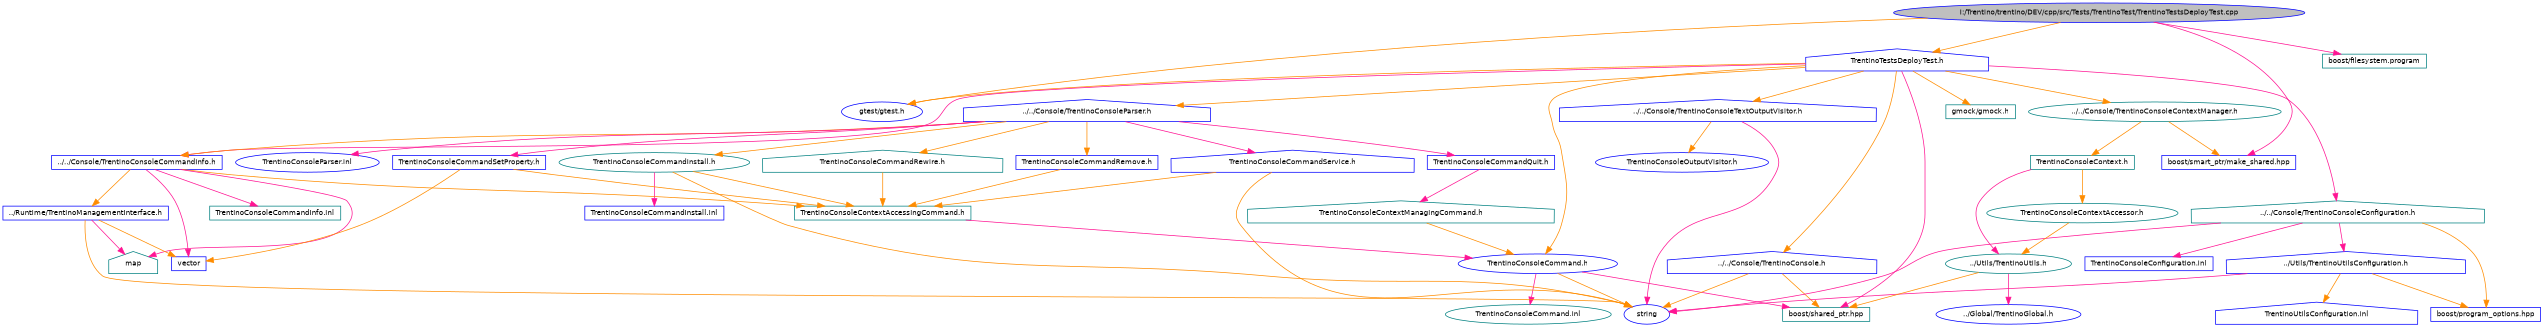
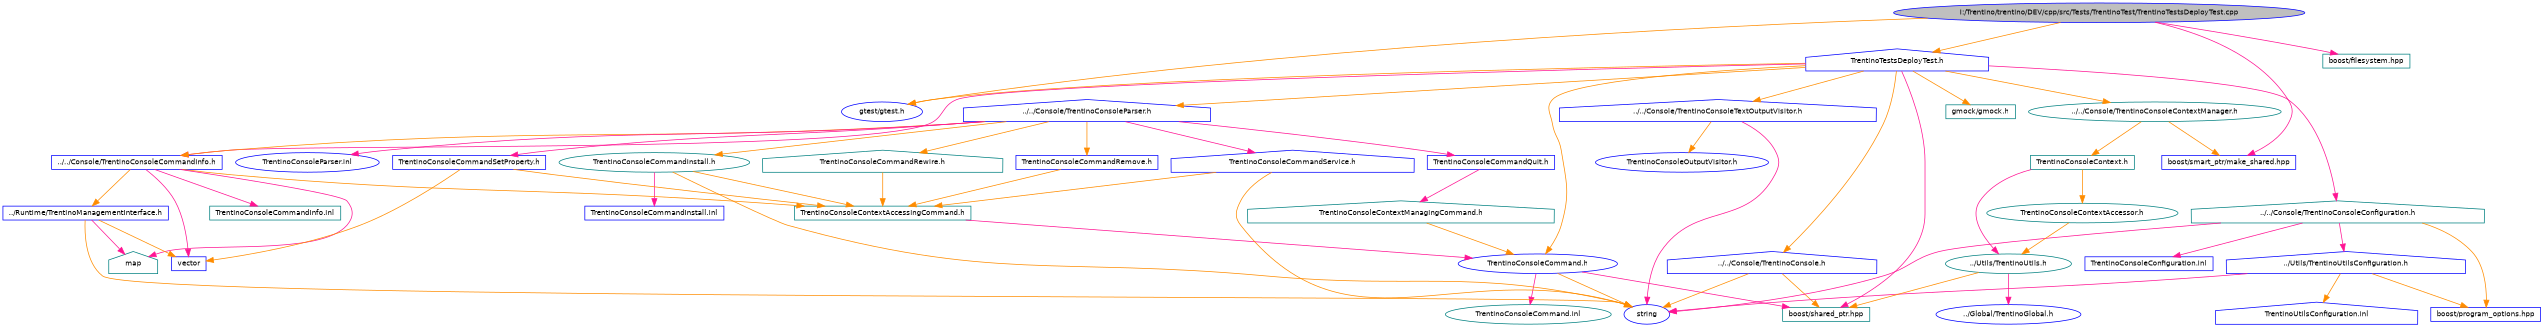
(2374, 61) -> (2366, 61)
